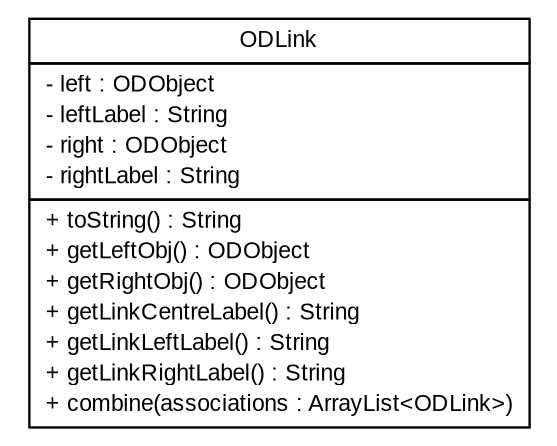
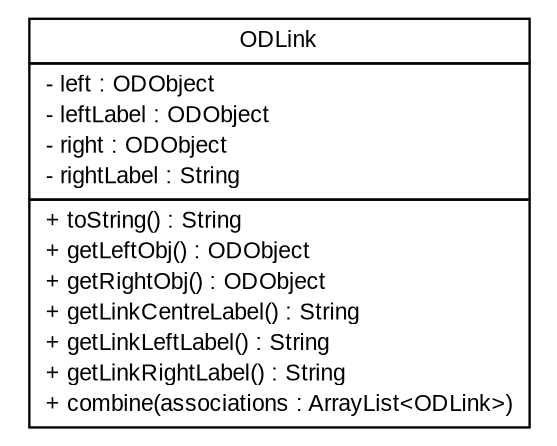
(137, 115) -> (159, 115)
